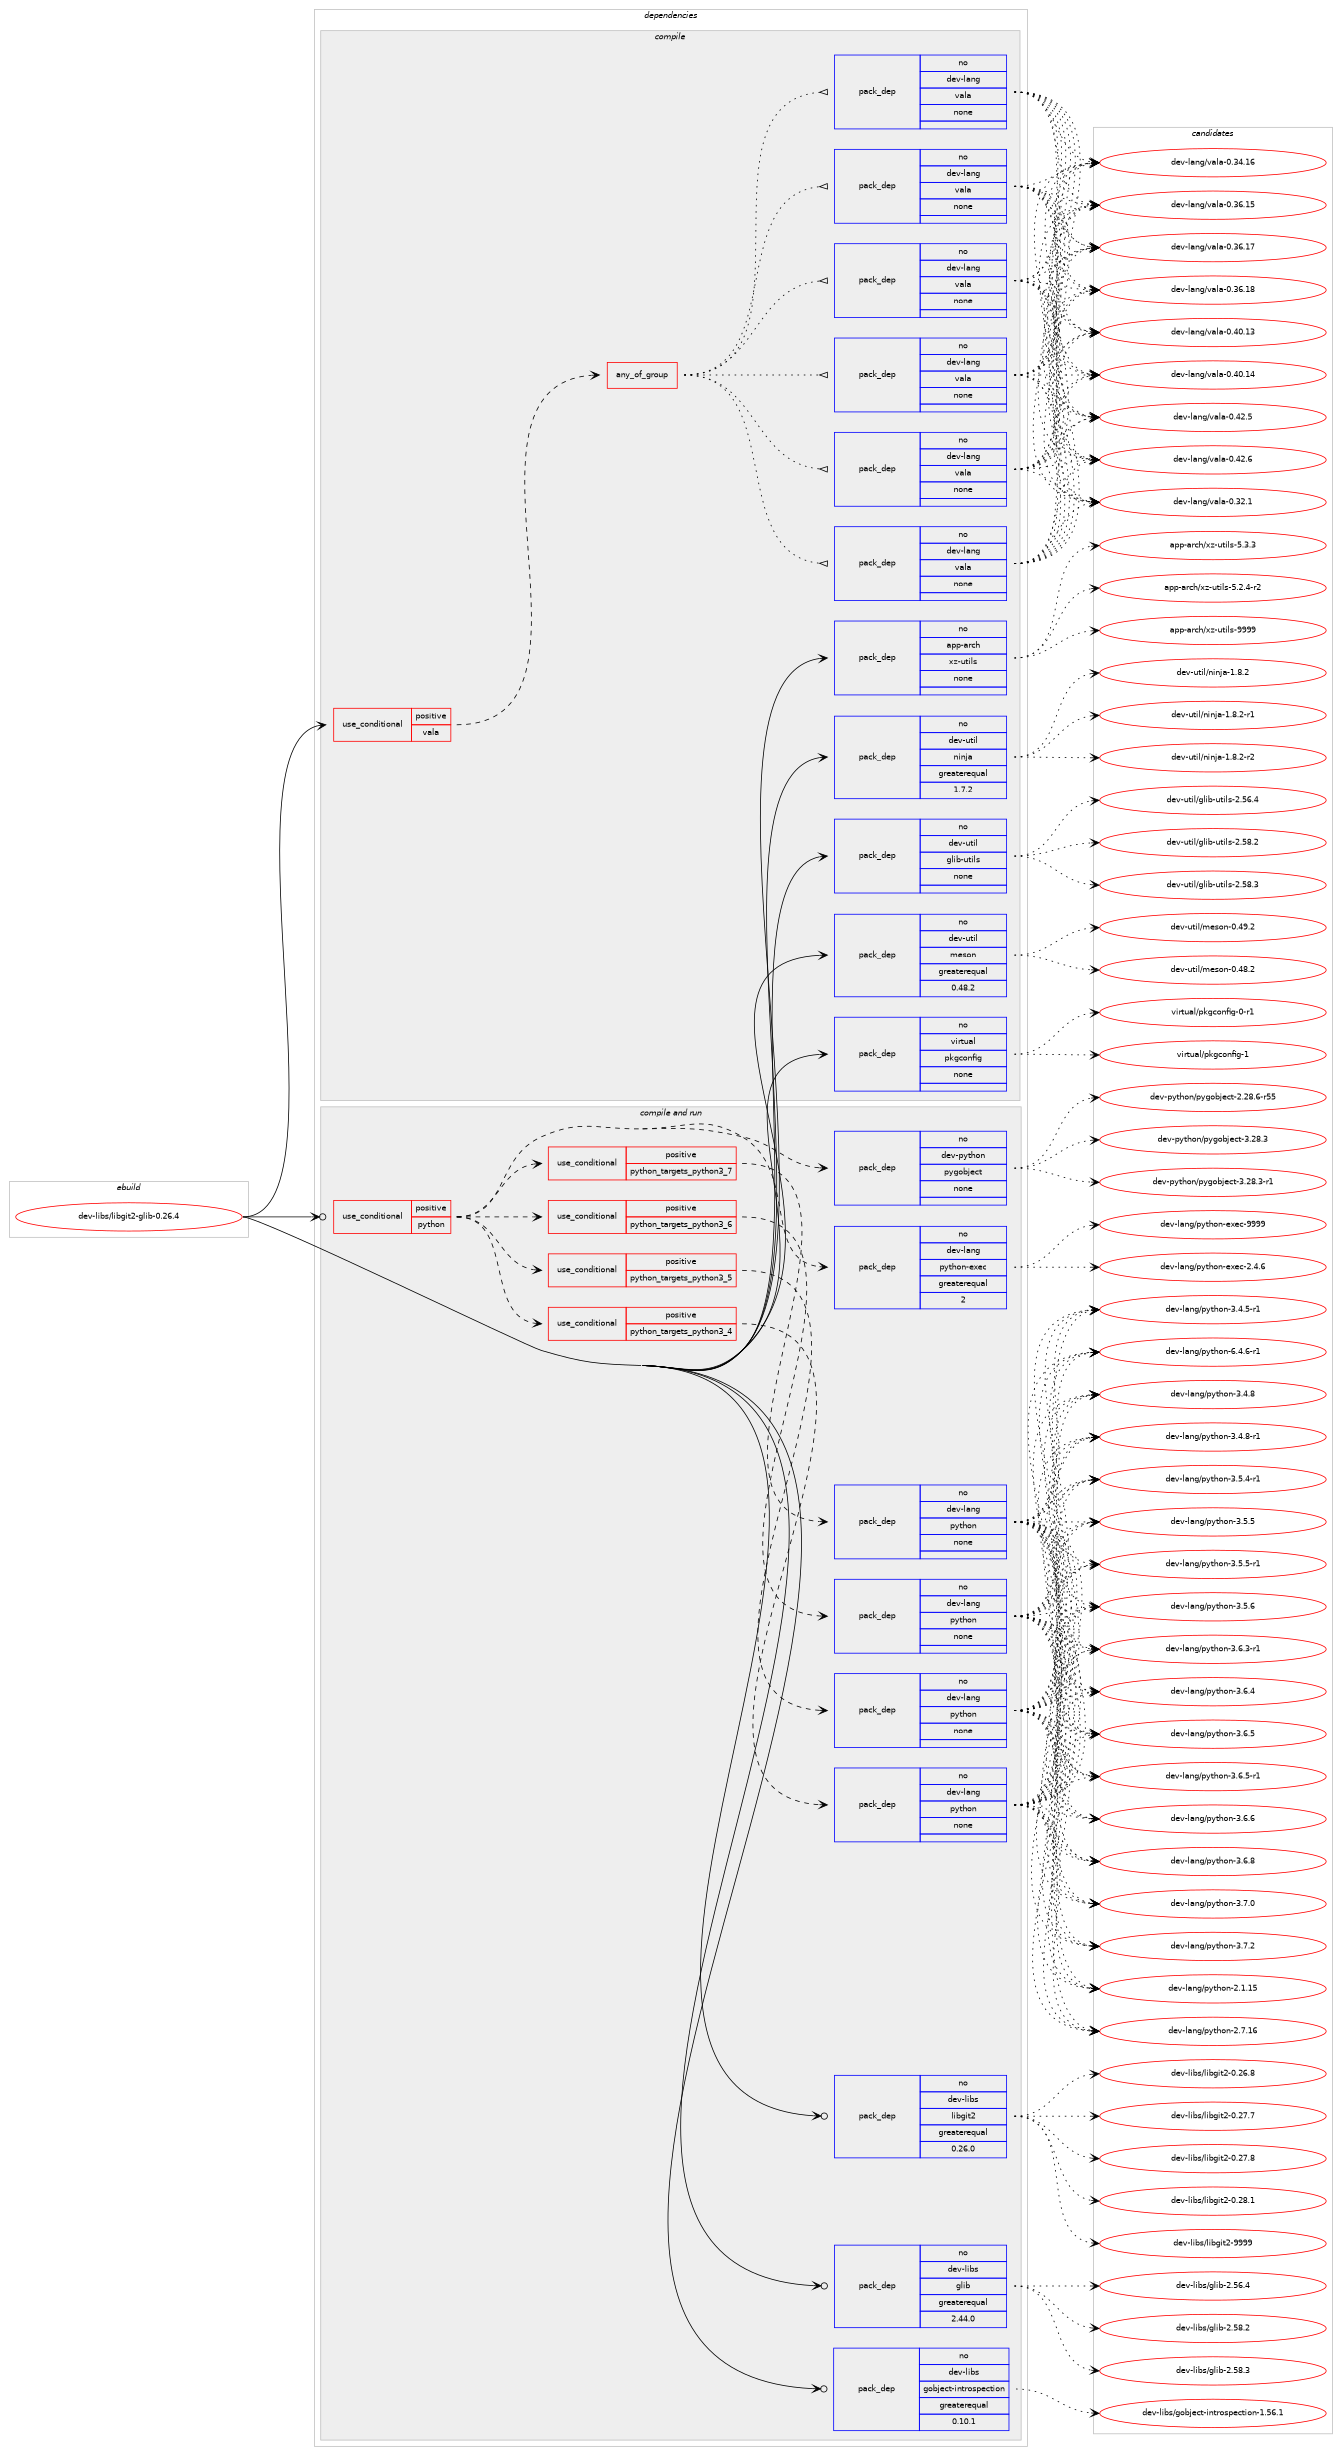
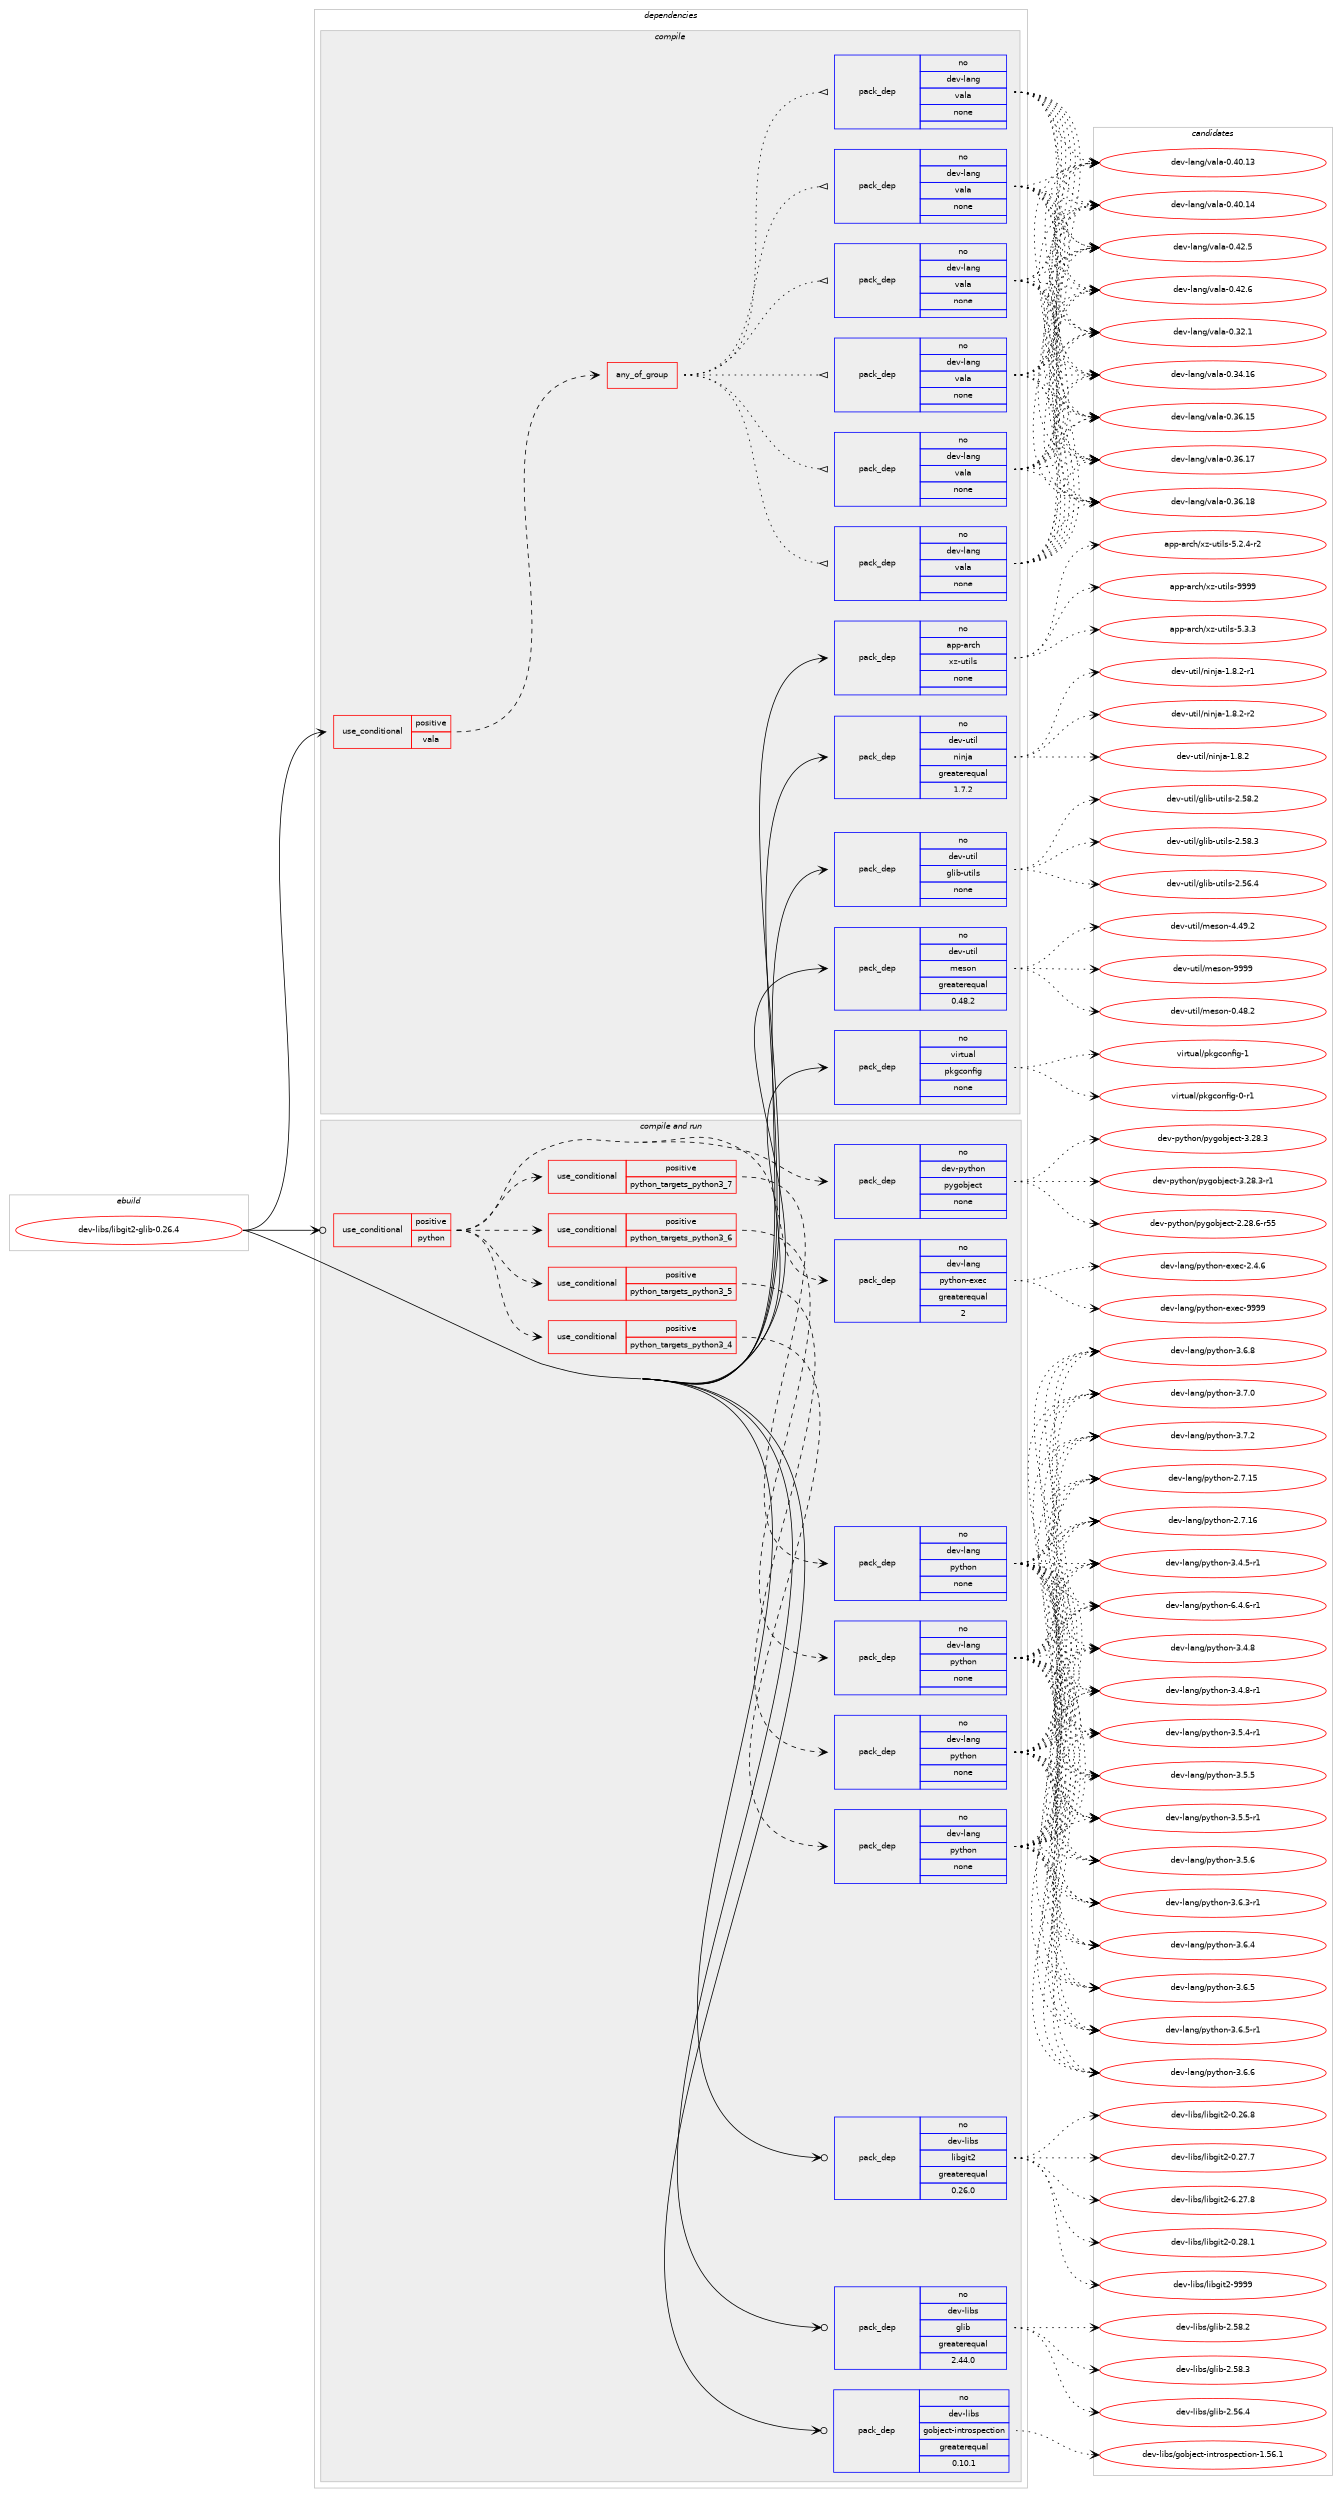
(1213, 928) -> (1213, 927)
none -> (1213, 969)
(1213, 1989) -> (1213, 1479)
(1213, 2159) -> (1213, 2200)
